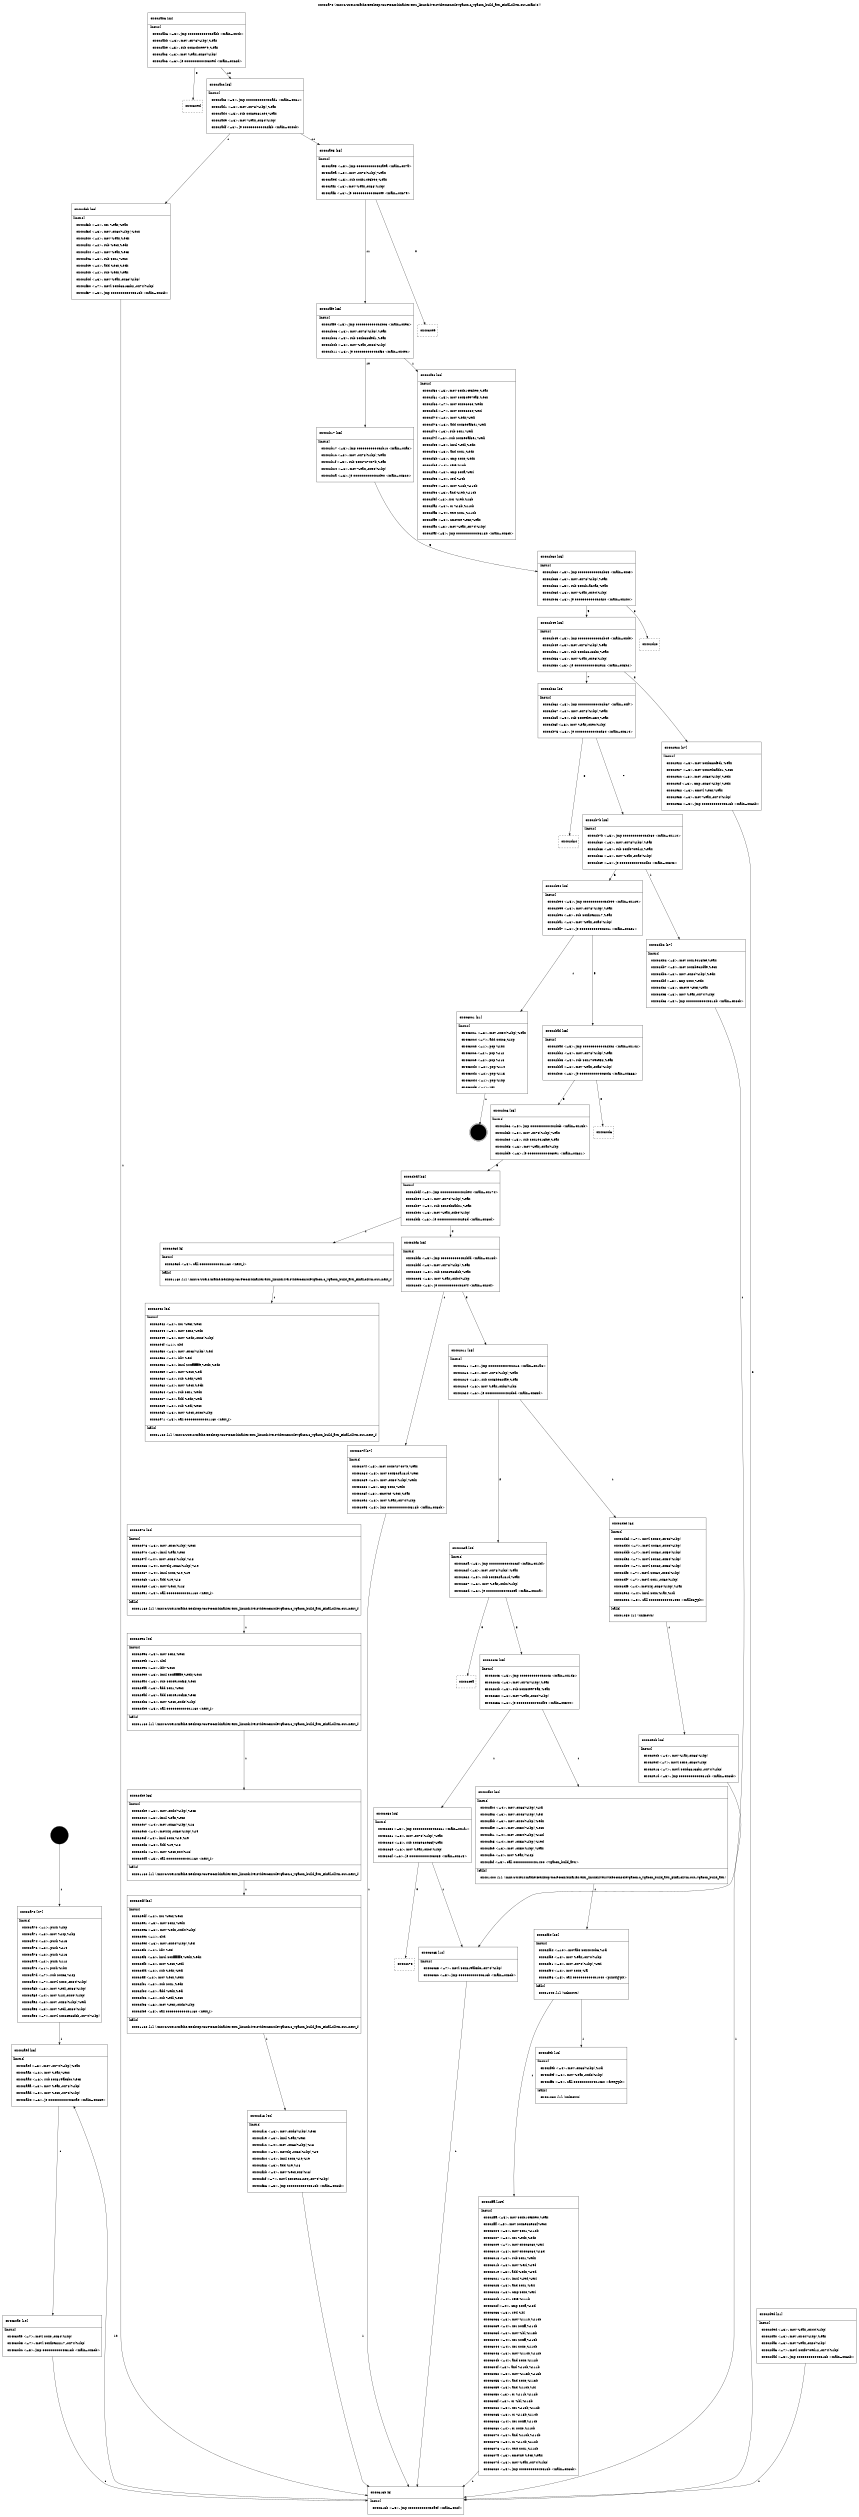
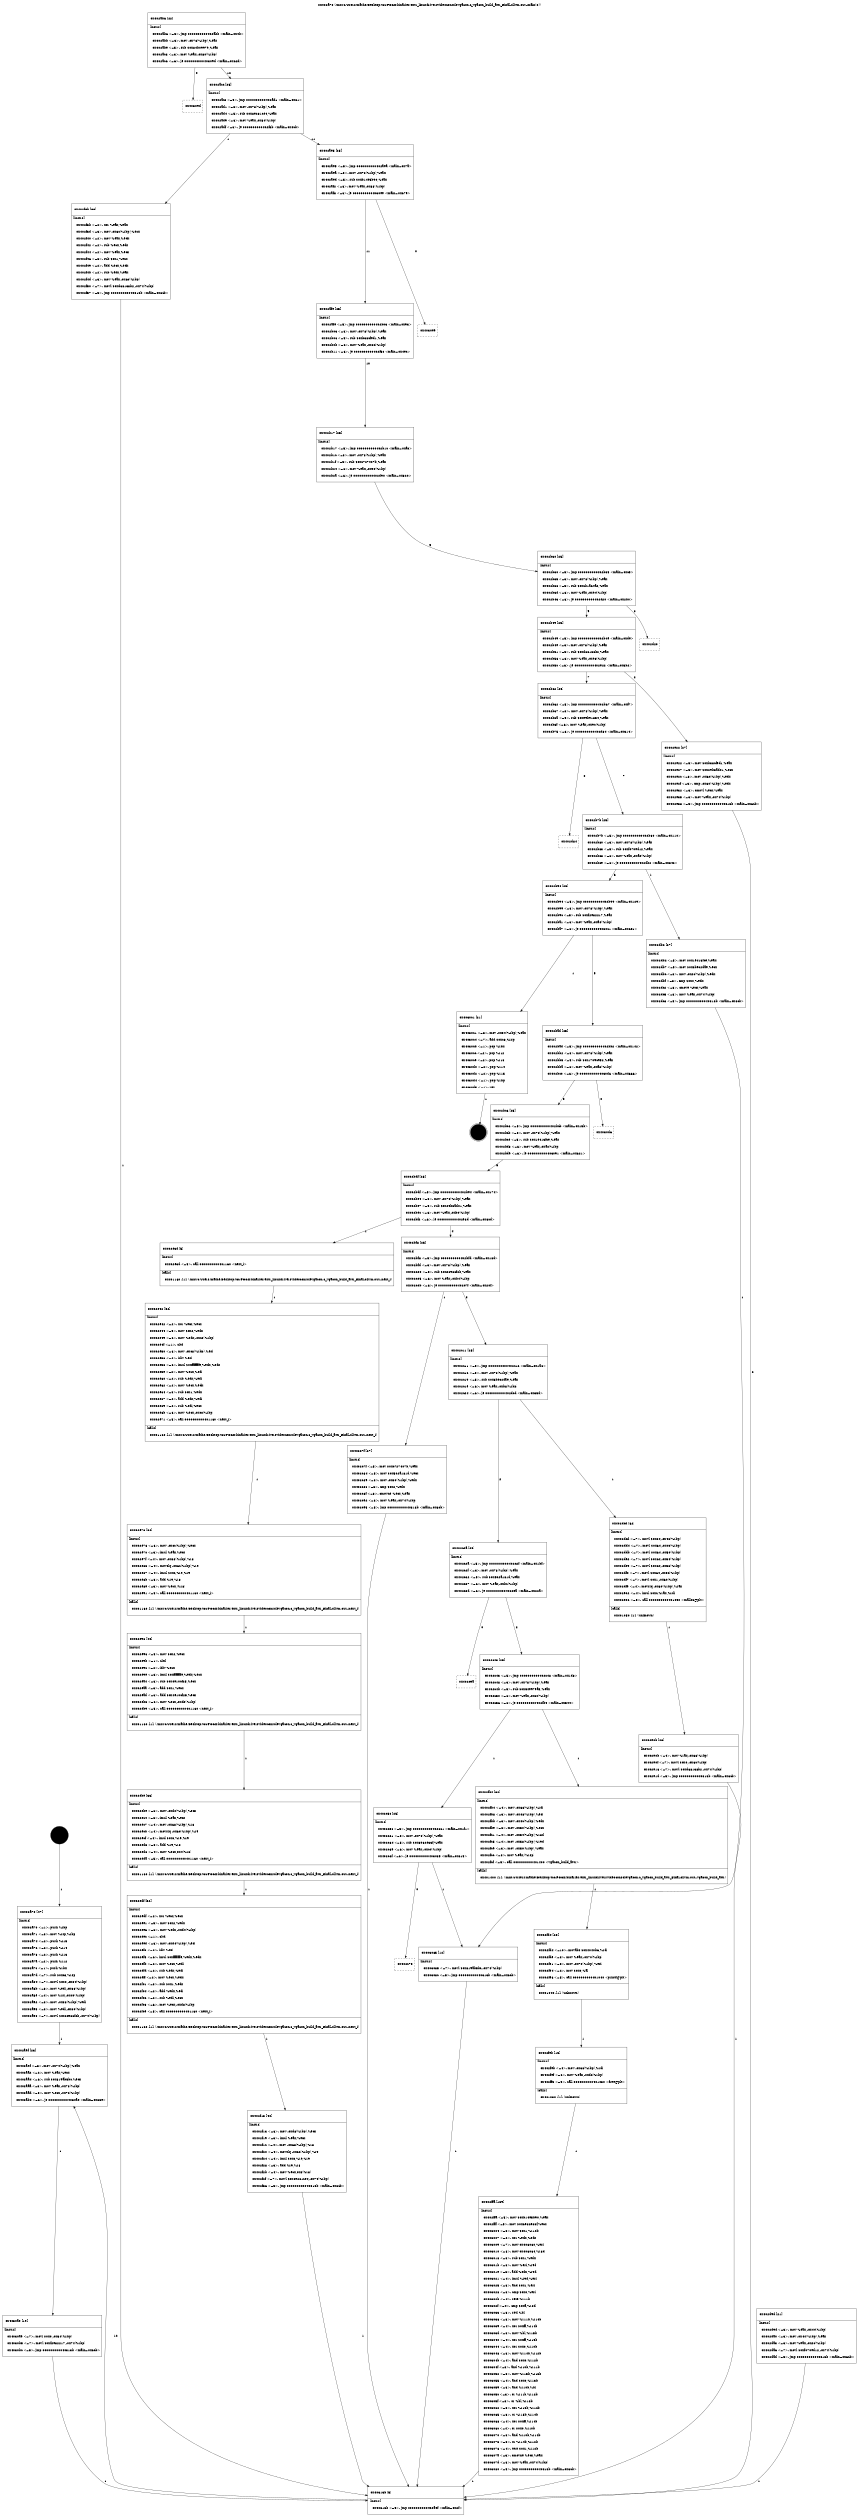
(467, 454) -> none
none -> (252, 1482)
(520, 2093) -> (566, 2149)
